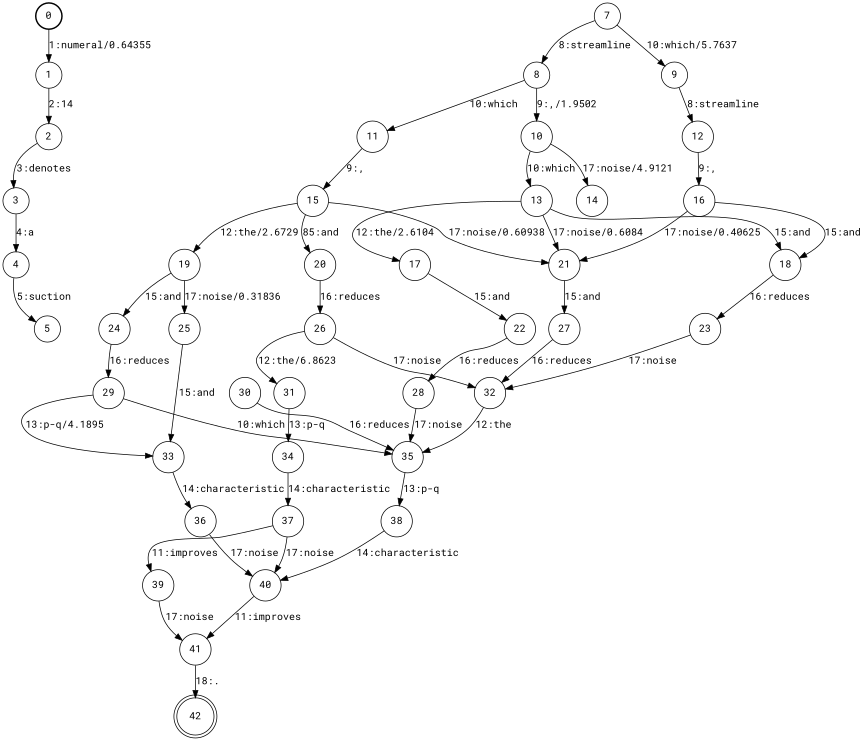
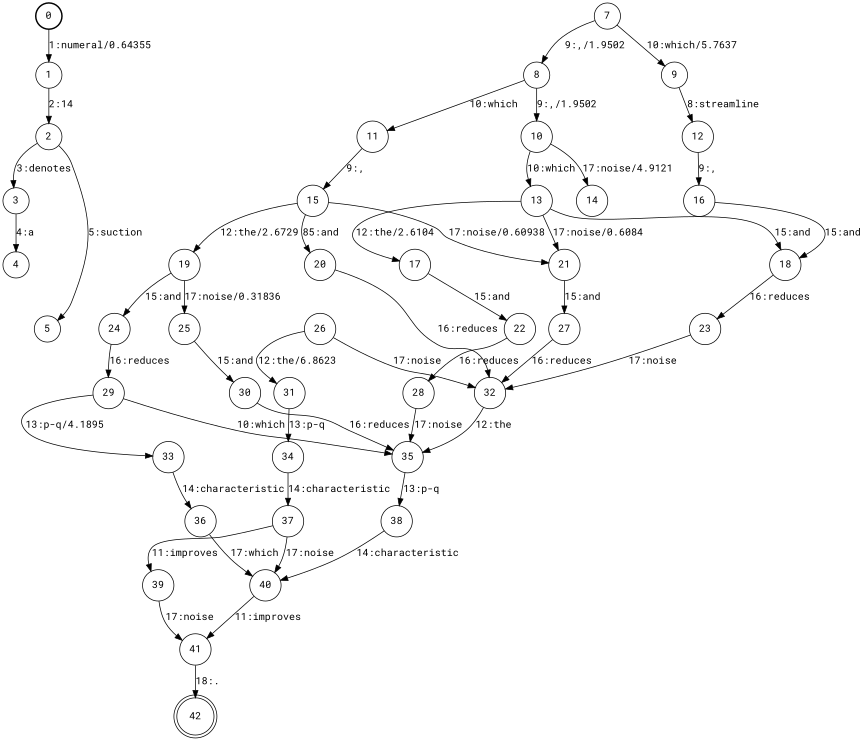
(595, 46) -> (595, 46)
(640, 241) -> none
(320, 293) -> (412, 322)
(16, 300) -> (88, 230)
(177, 389) -> (211, 359)
(255, 553) -> (255, 553)
